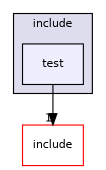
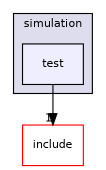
(53, 24) -> (53, 24)
